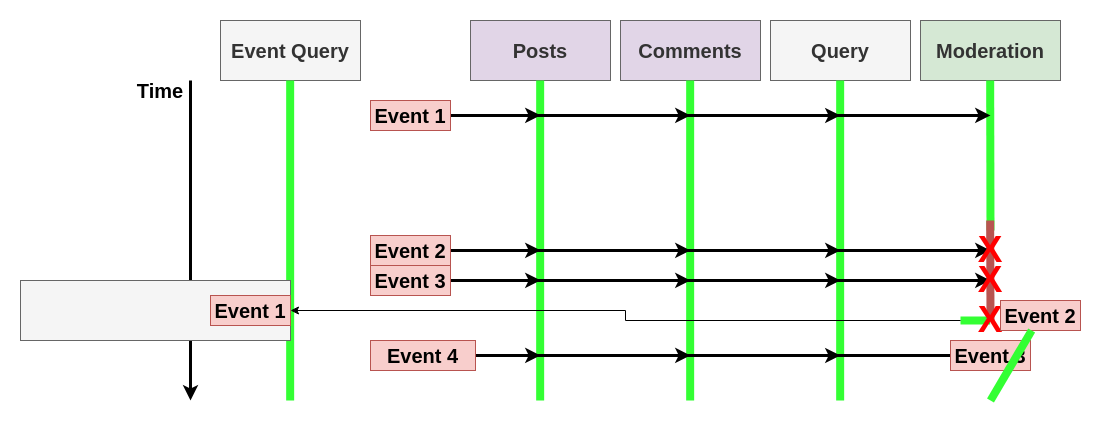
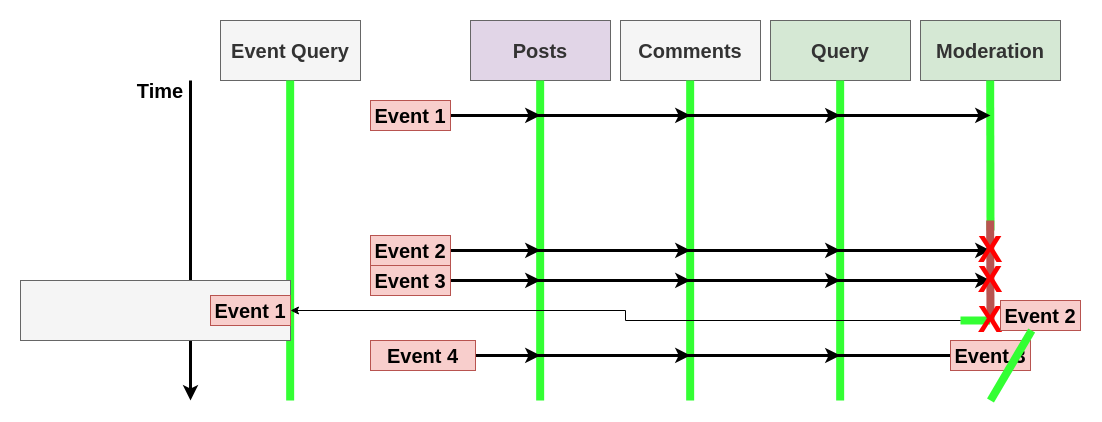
(691, 51) -> (691, 51)
(841, 51) -> (841, 51)
